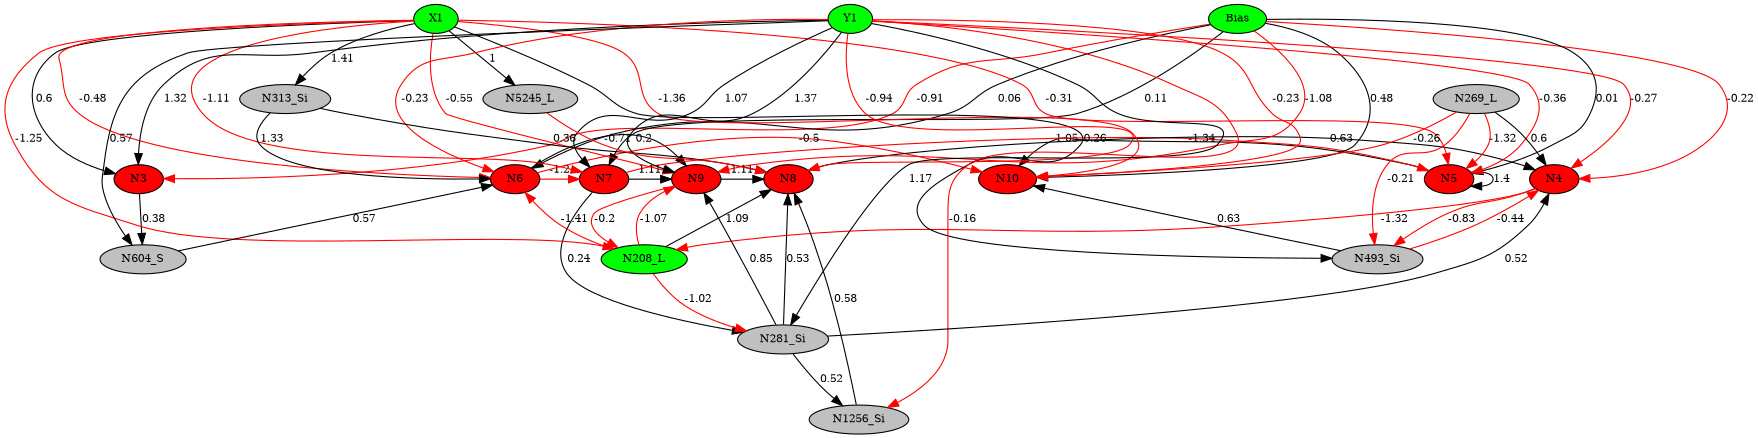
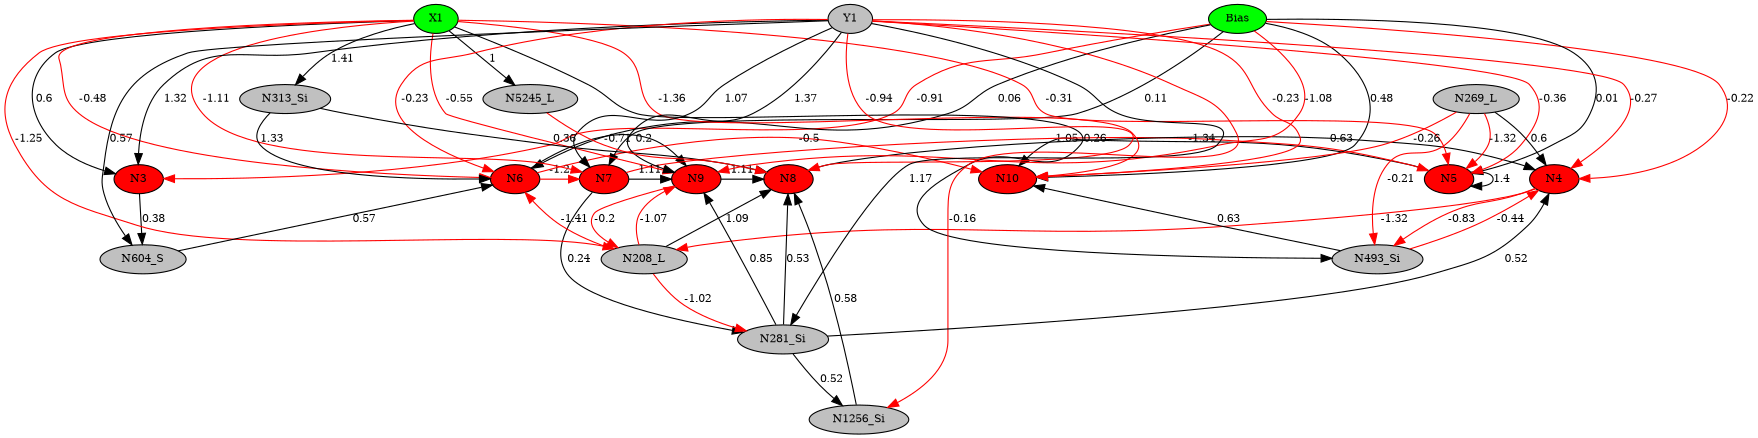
(850, 19) -> (850, 19)
(644, 259) -> (644, 259)
